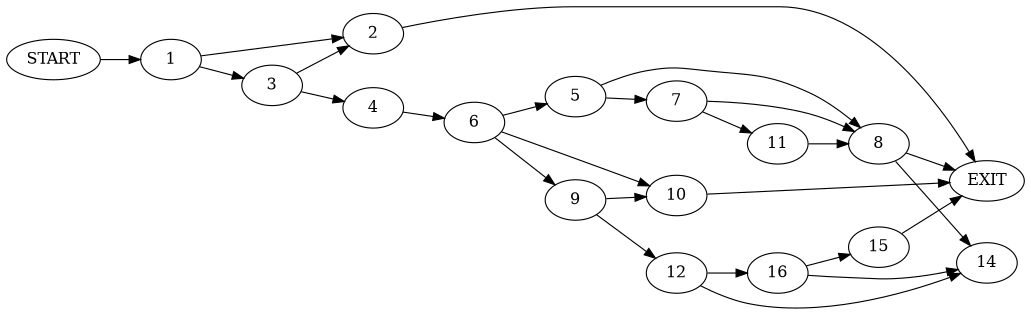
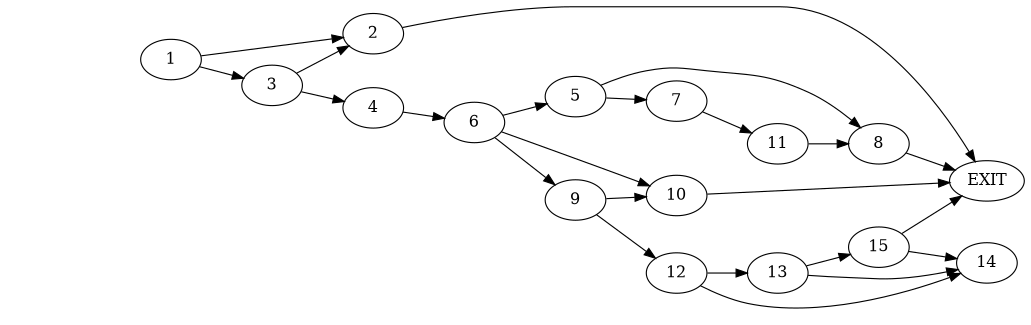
(53, 60) -> none
(777, 107) -> none
(929, 199) -> (927, 254)
(778, 273) -> (778, 273)
